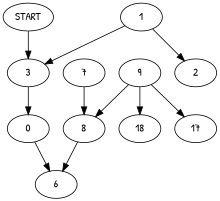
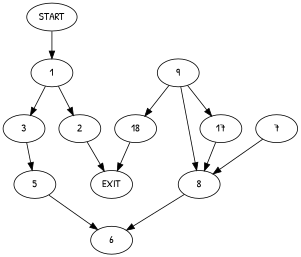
(28, 41) -> (52, 41)
(28, 129) -> (35, 184)
none -> (211, 153)
none -> (112, 184)
